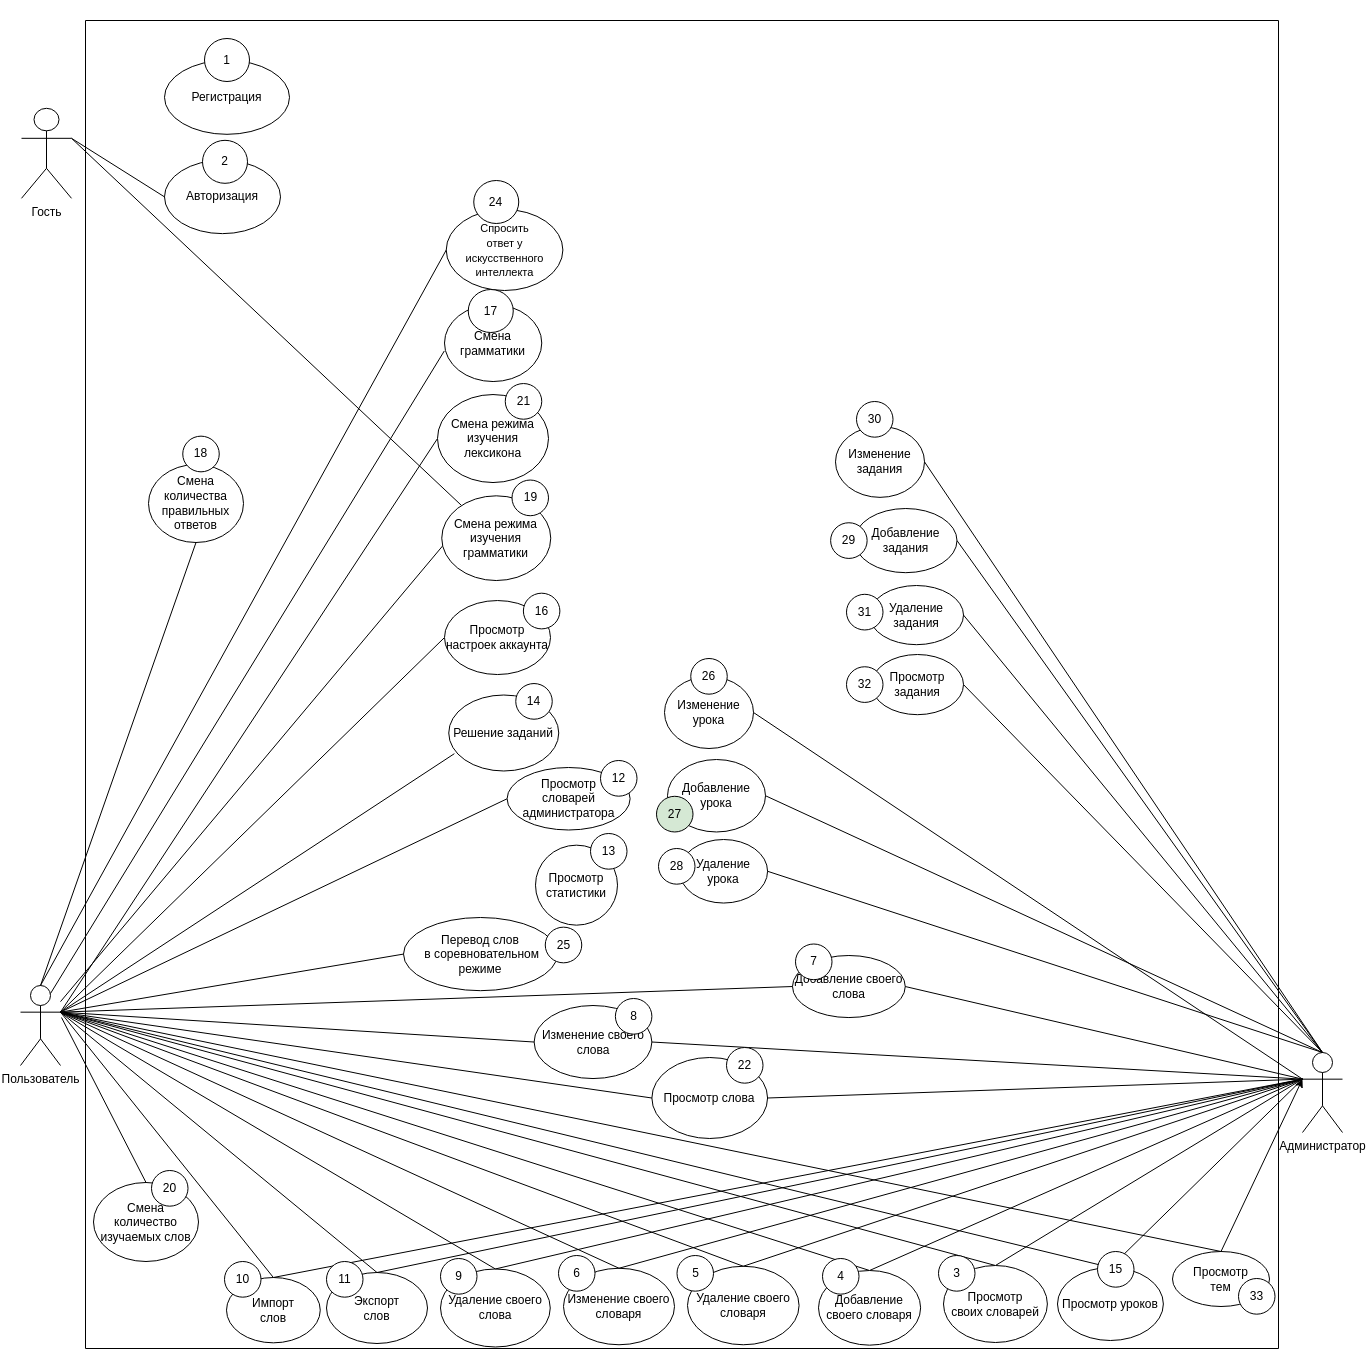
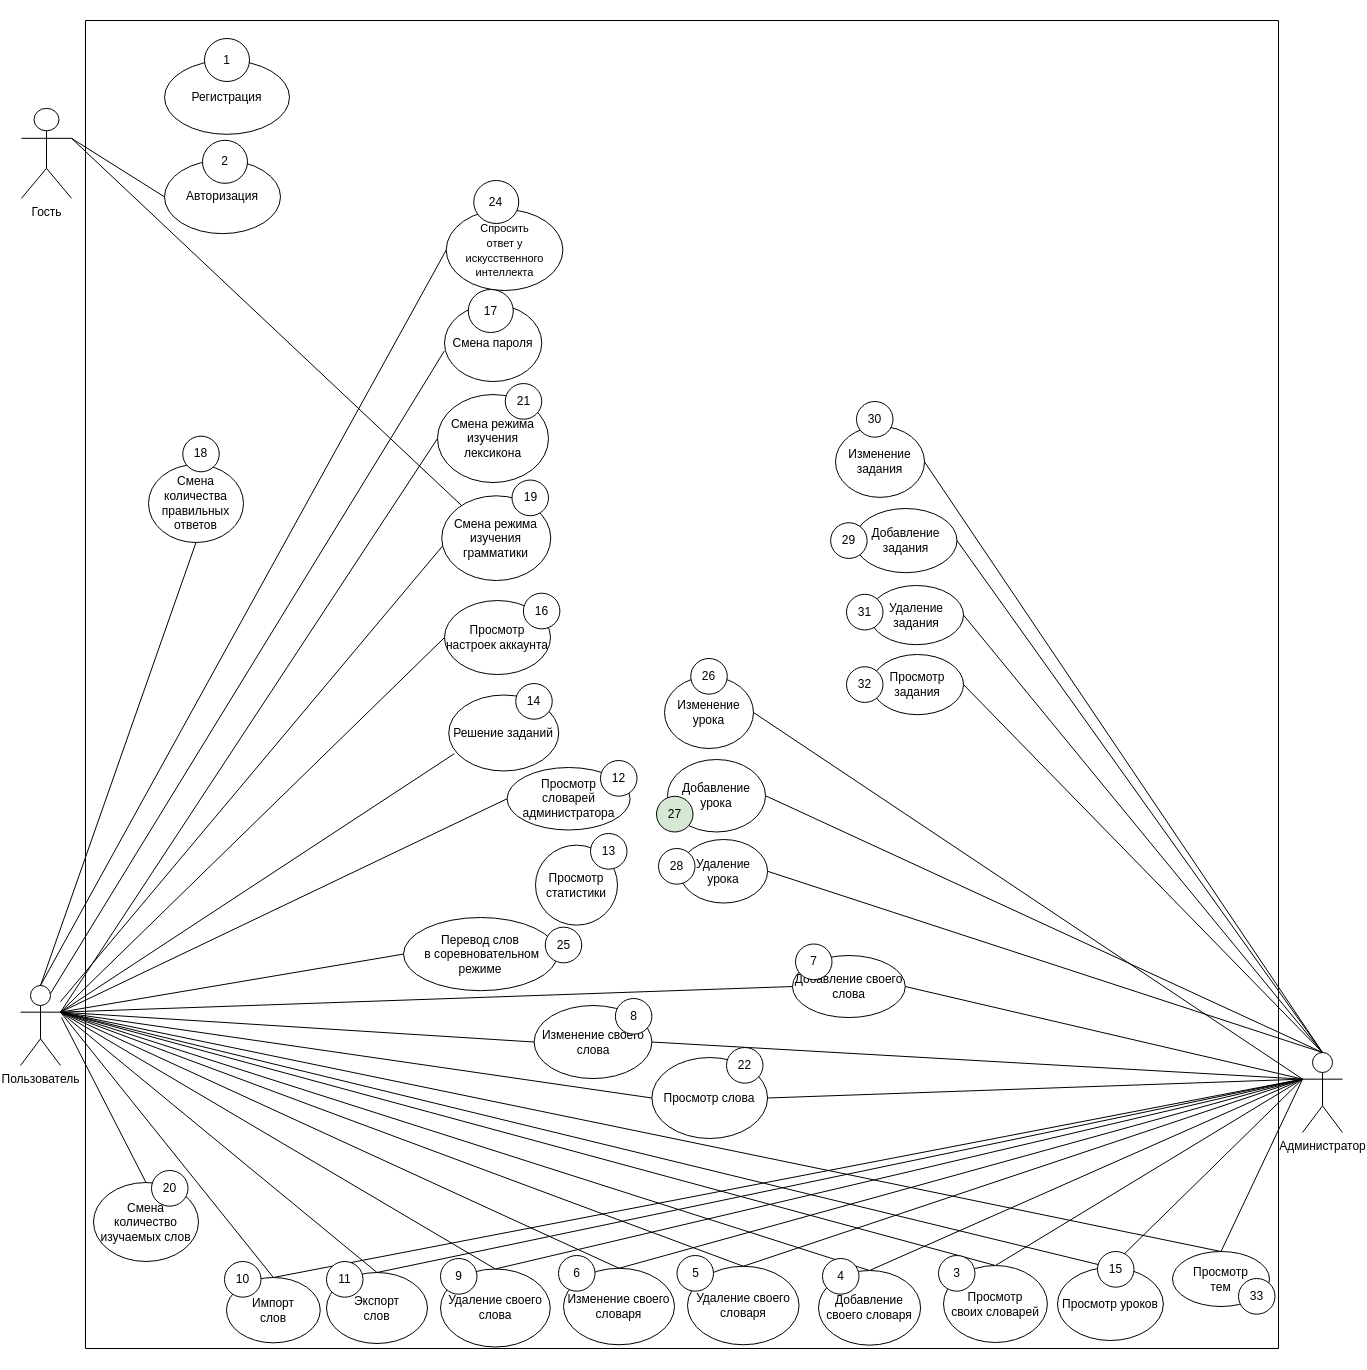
(493, 344) -> (493, 344)
(1299, 1087) -> (1299, 1085)
